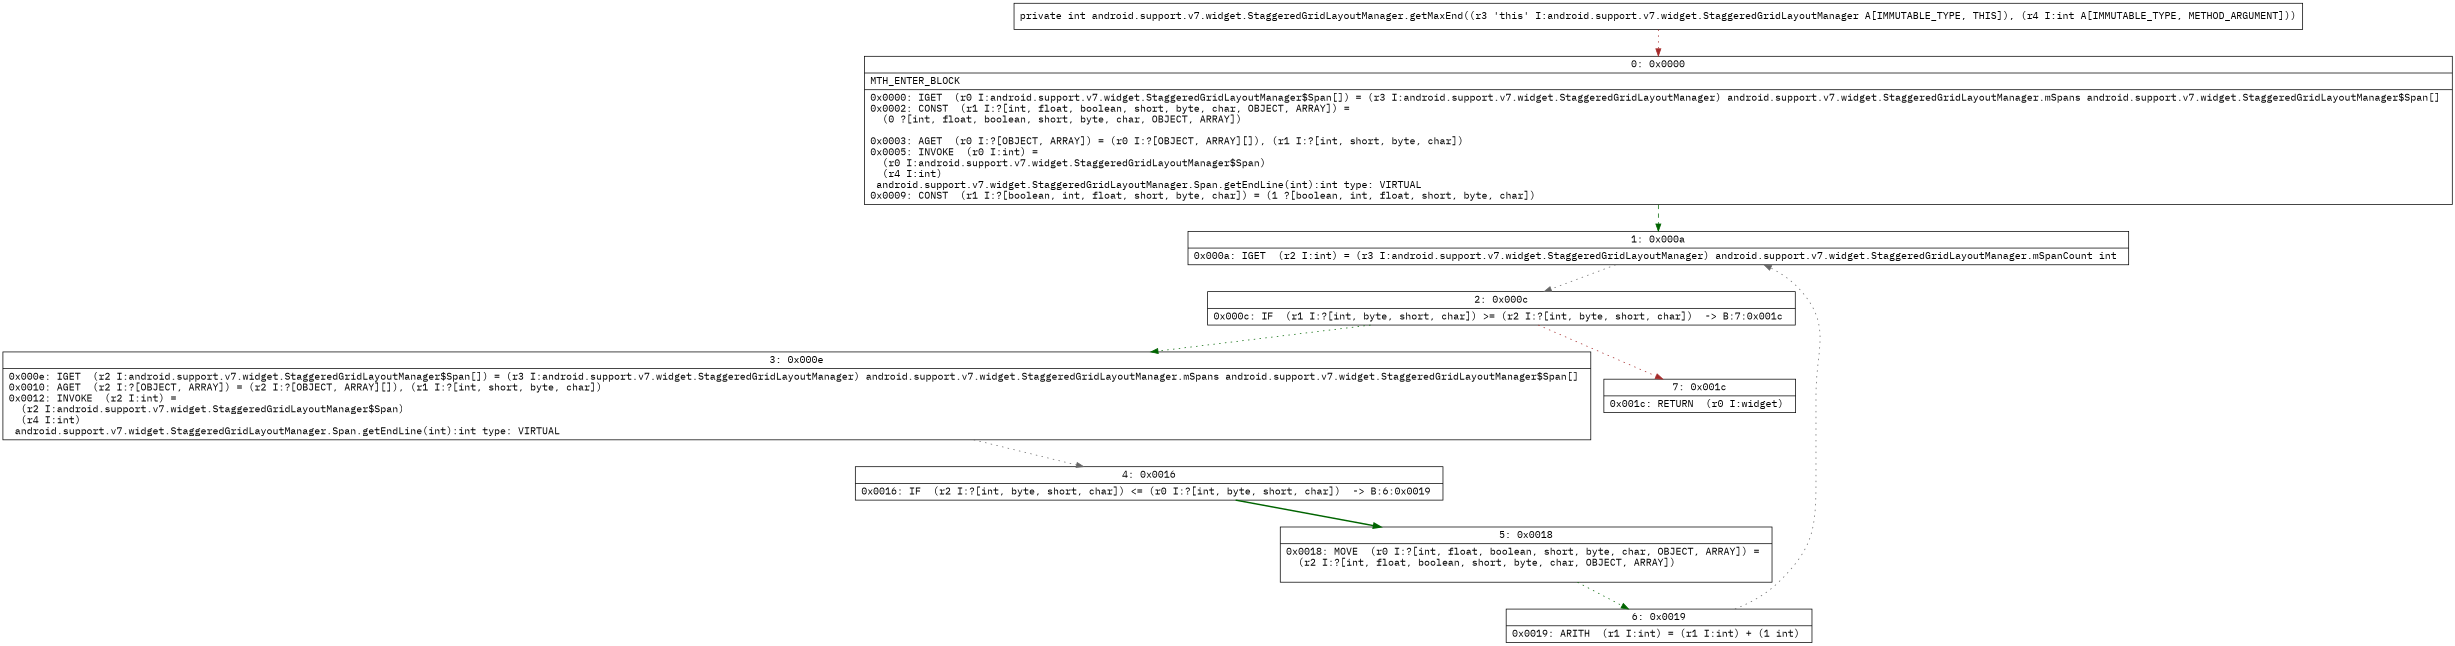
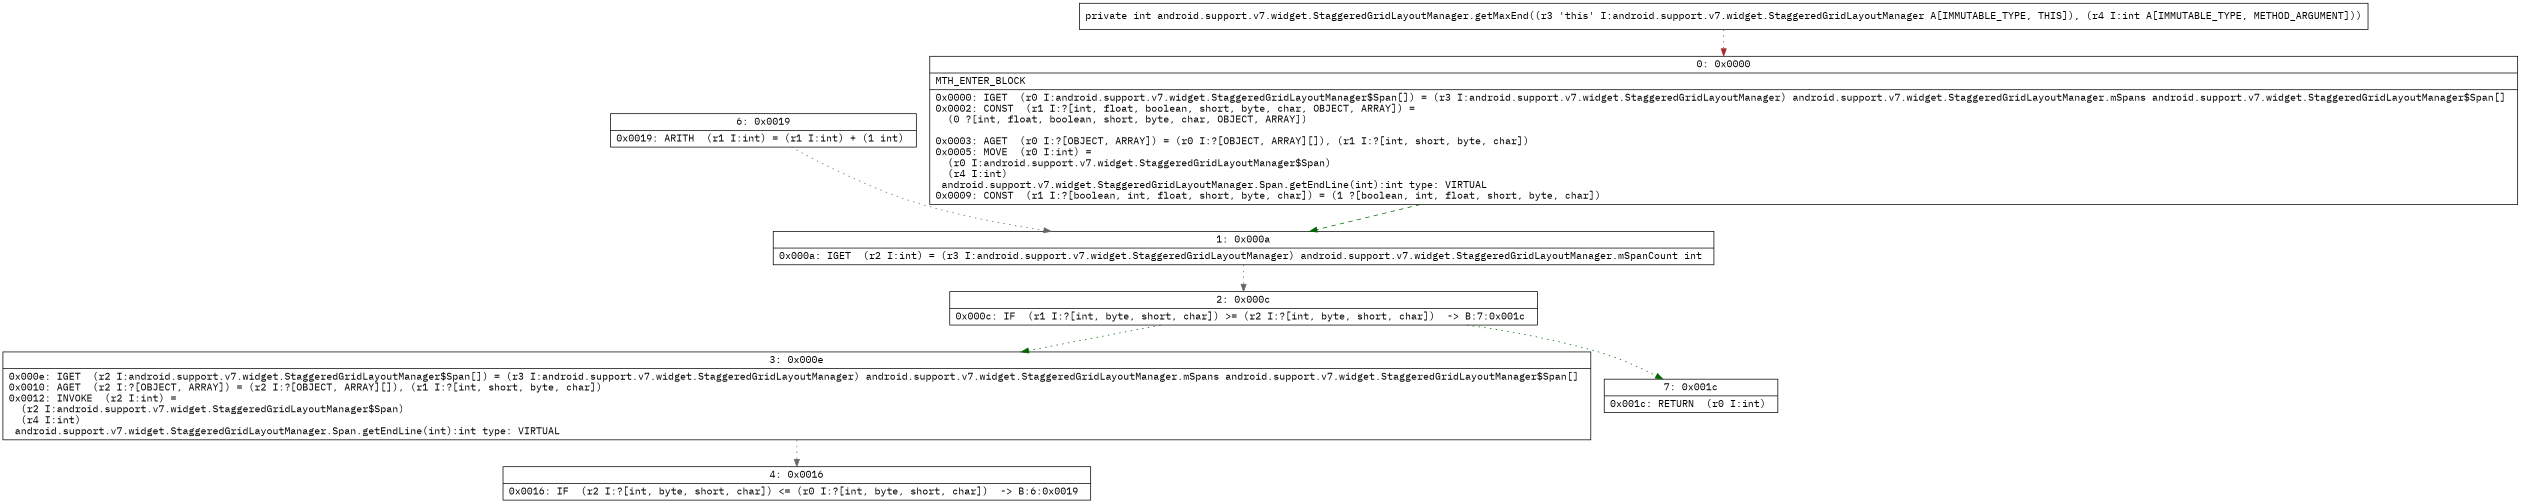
(957, 152) -> (1017, 152)
(1597, 351) -> (1564, 343)
(1700, 404) -> (1691, 404)
(1526, 555) -> none
